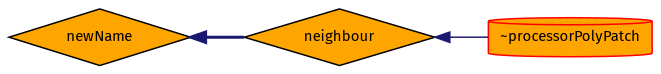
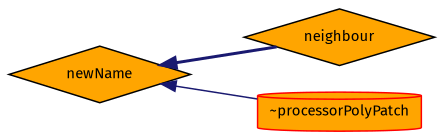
(469, 37) -> (217, 93)
